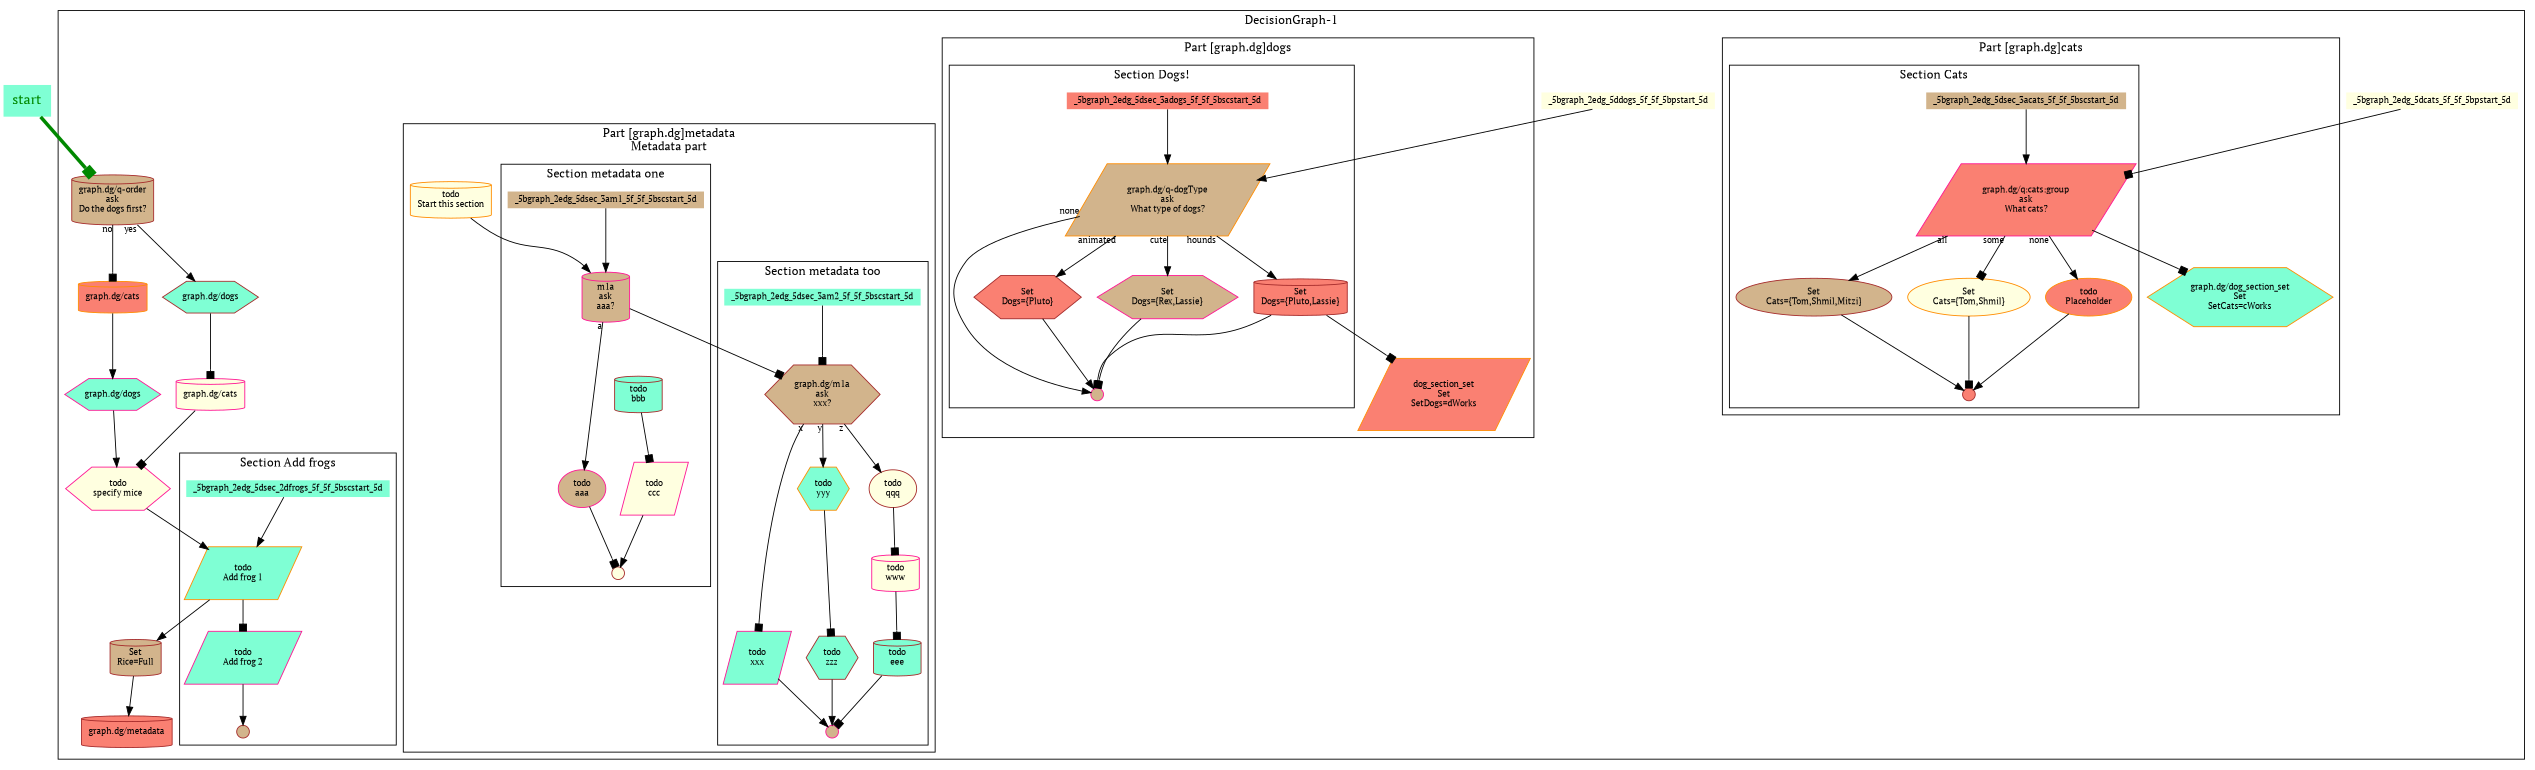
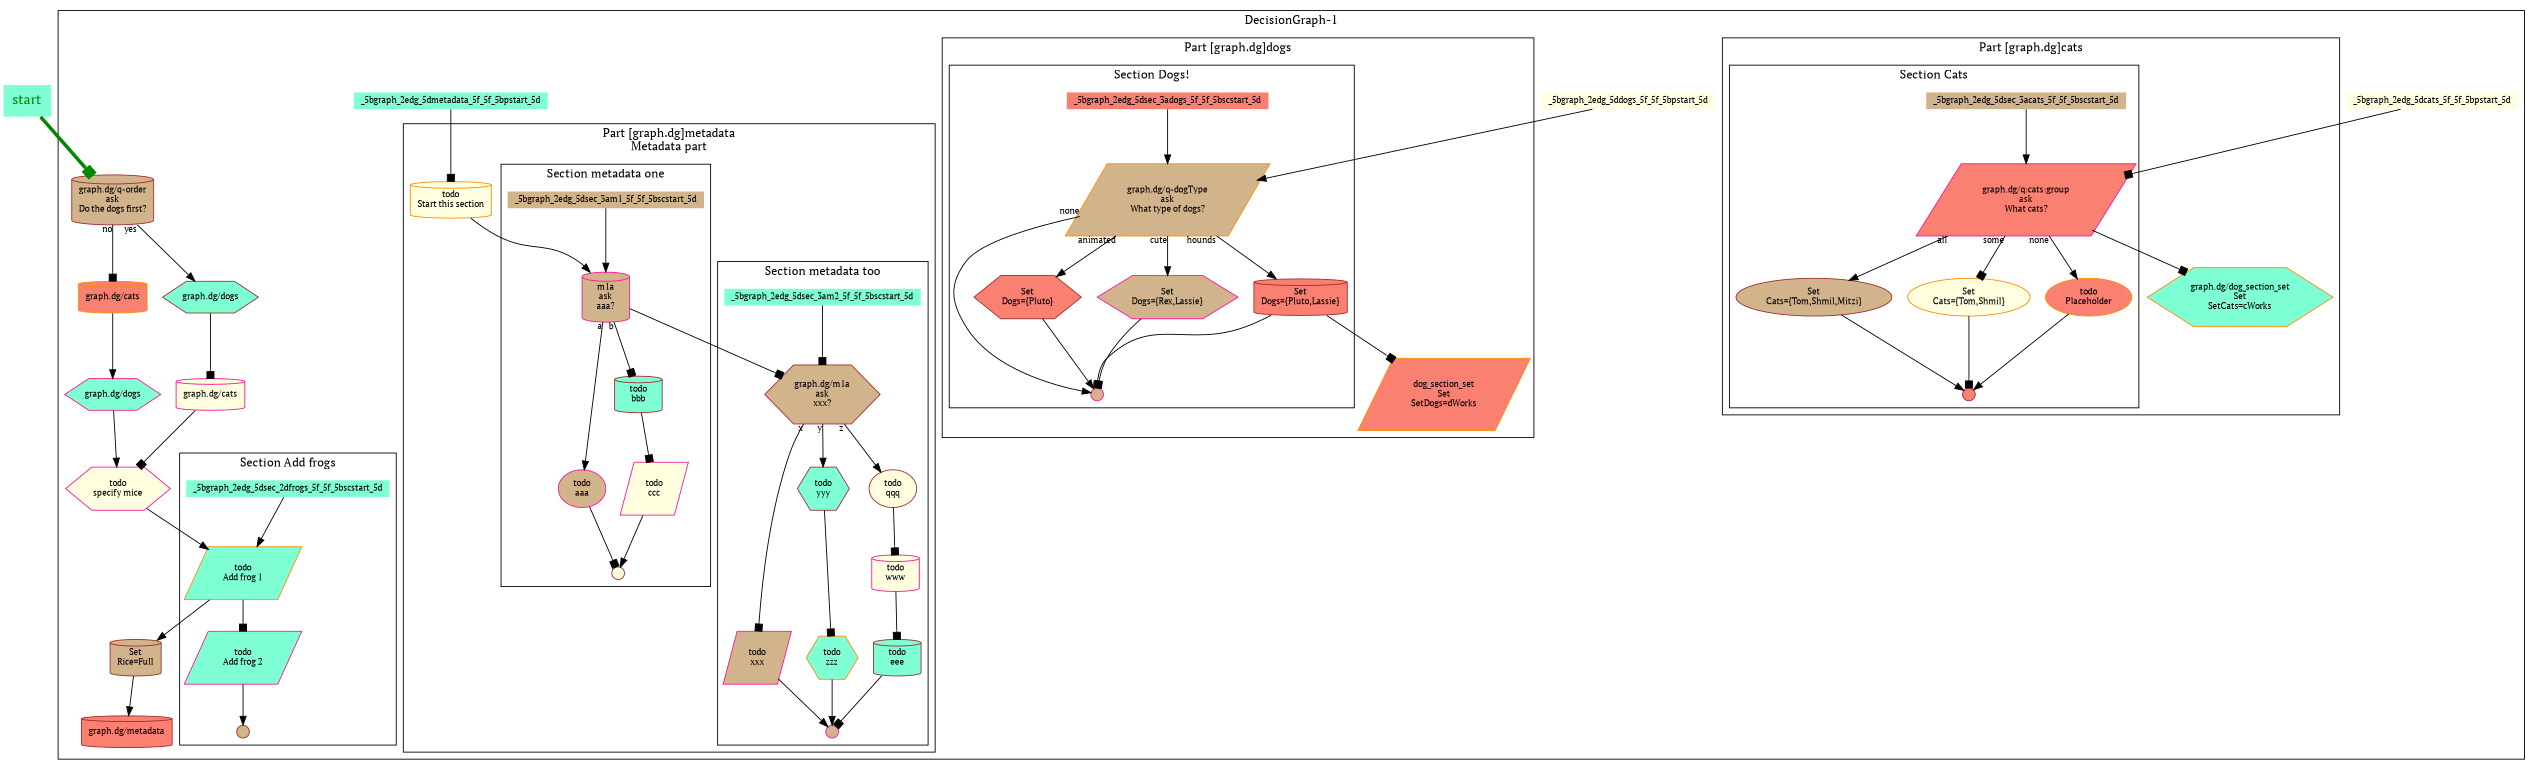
none -> (451, 101)
none -> (622, 345)
(823, 489) -> (823, 489)
(757, 658) -> (757, 658)
(832, 658) -> (832, 658)
